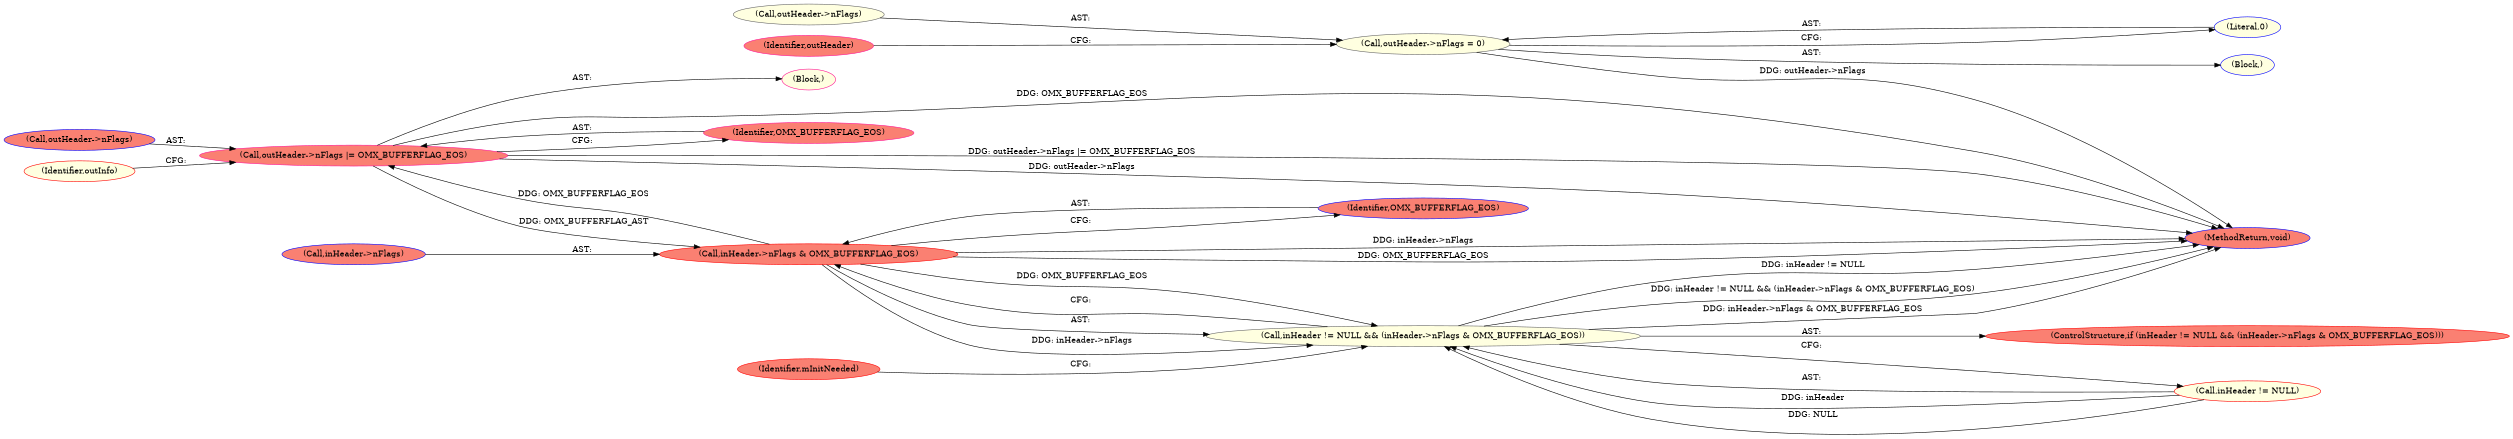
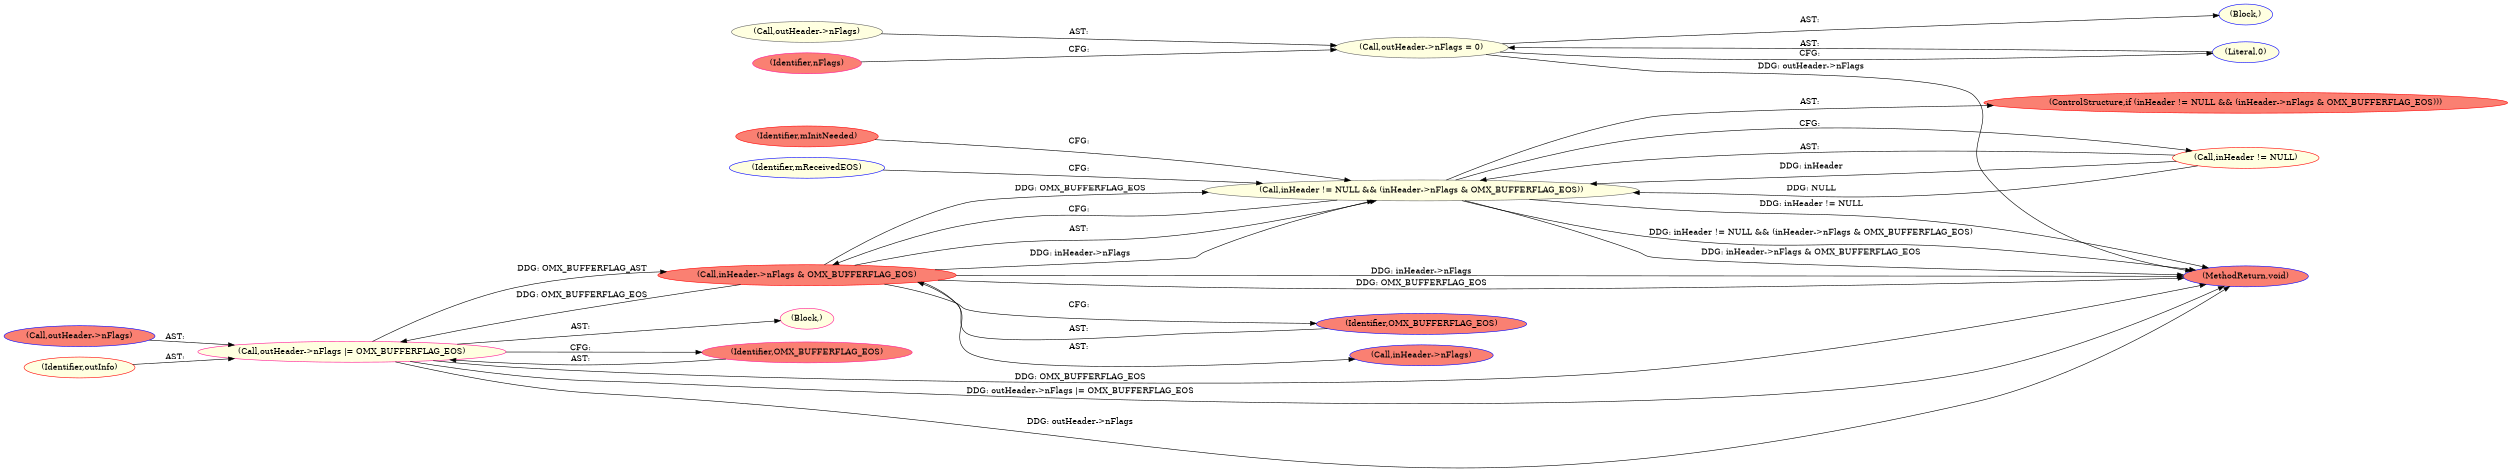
(809, 46) -> (807, 63)
(354, 156) -> (352, 352)
(177, 161) -> (176, 357)
none -> (807, 168)
(539, 254) -> (1110, 366)
